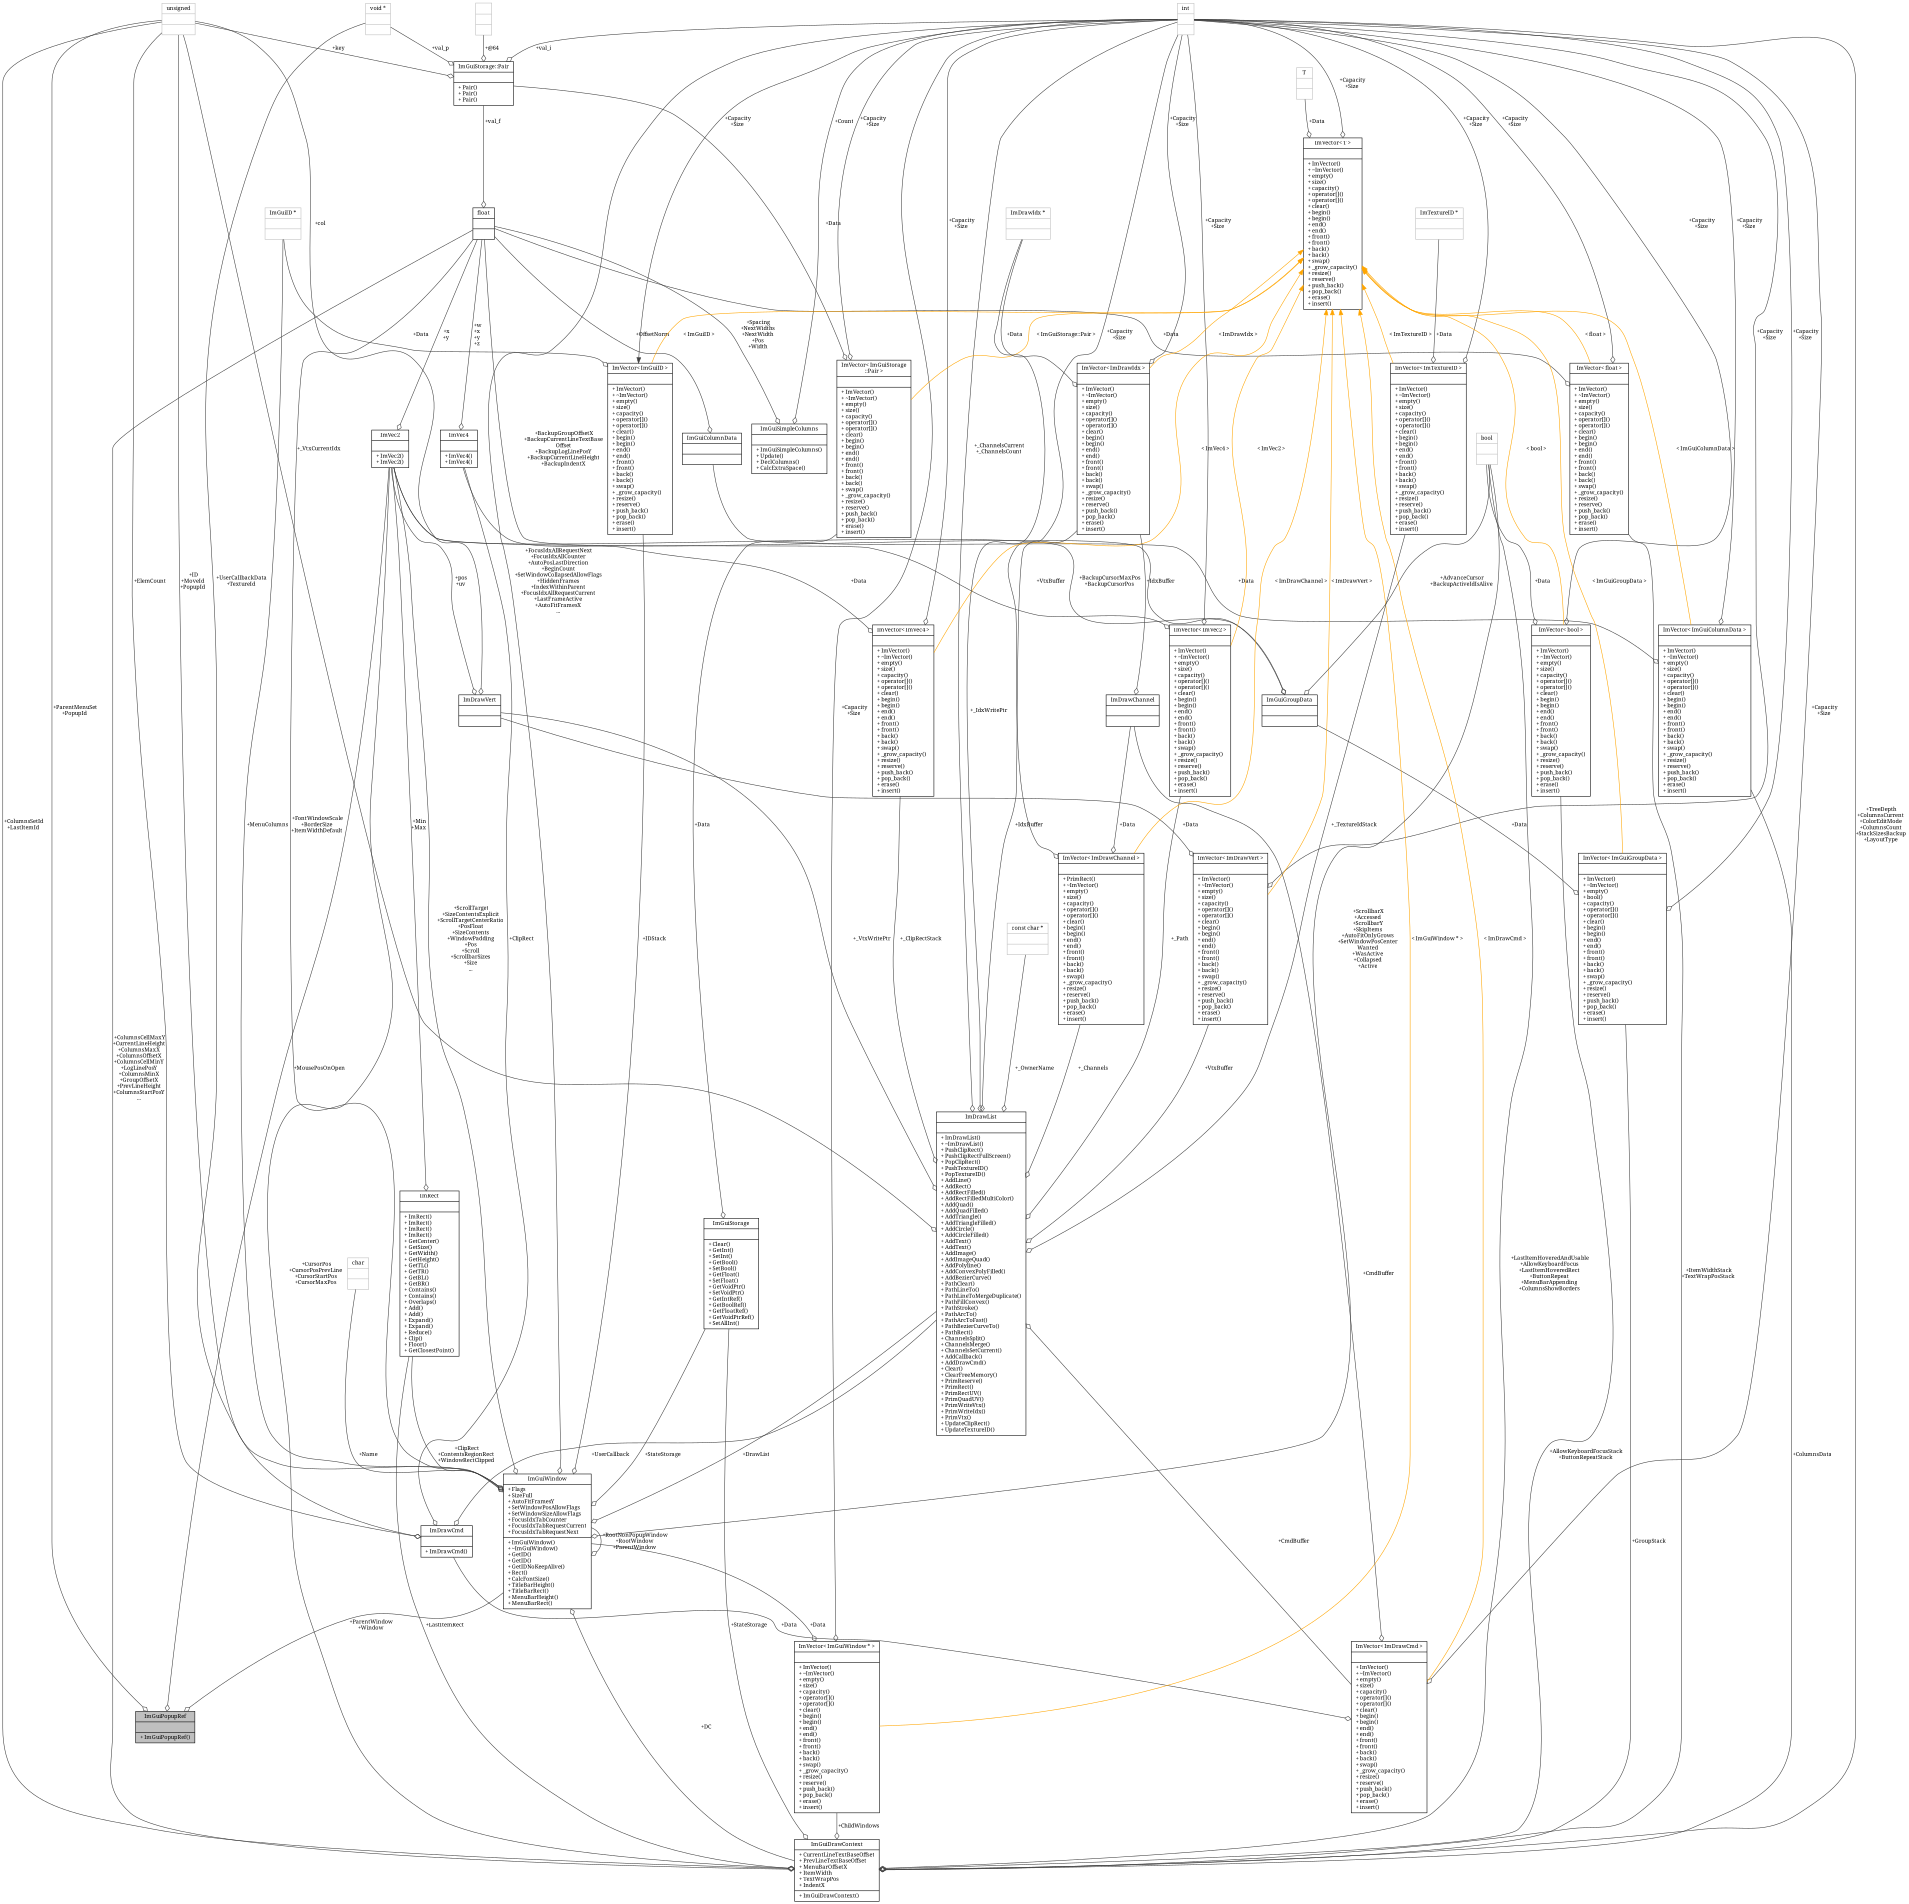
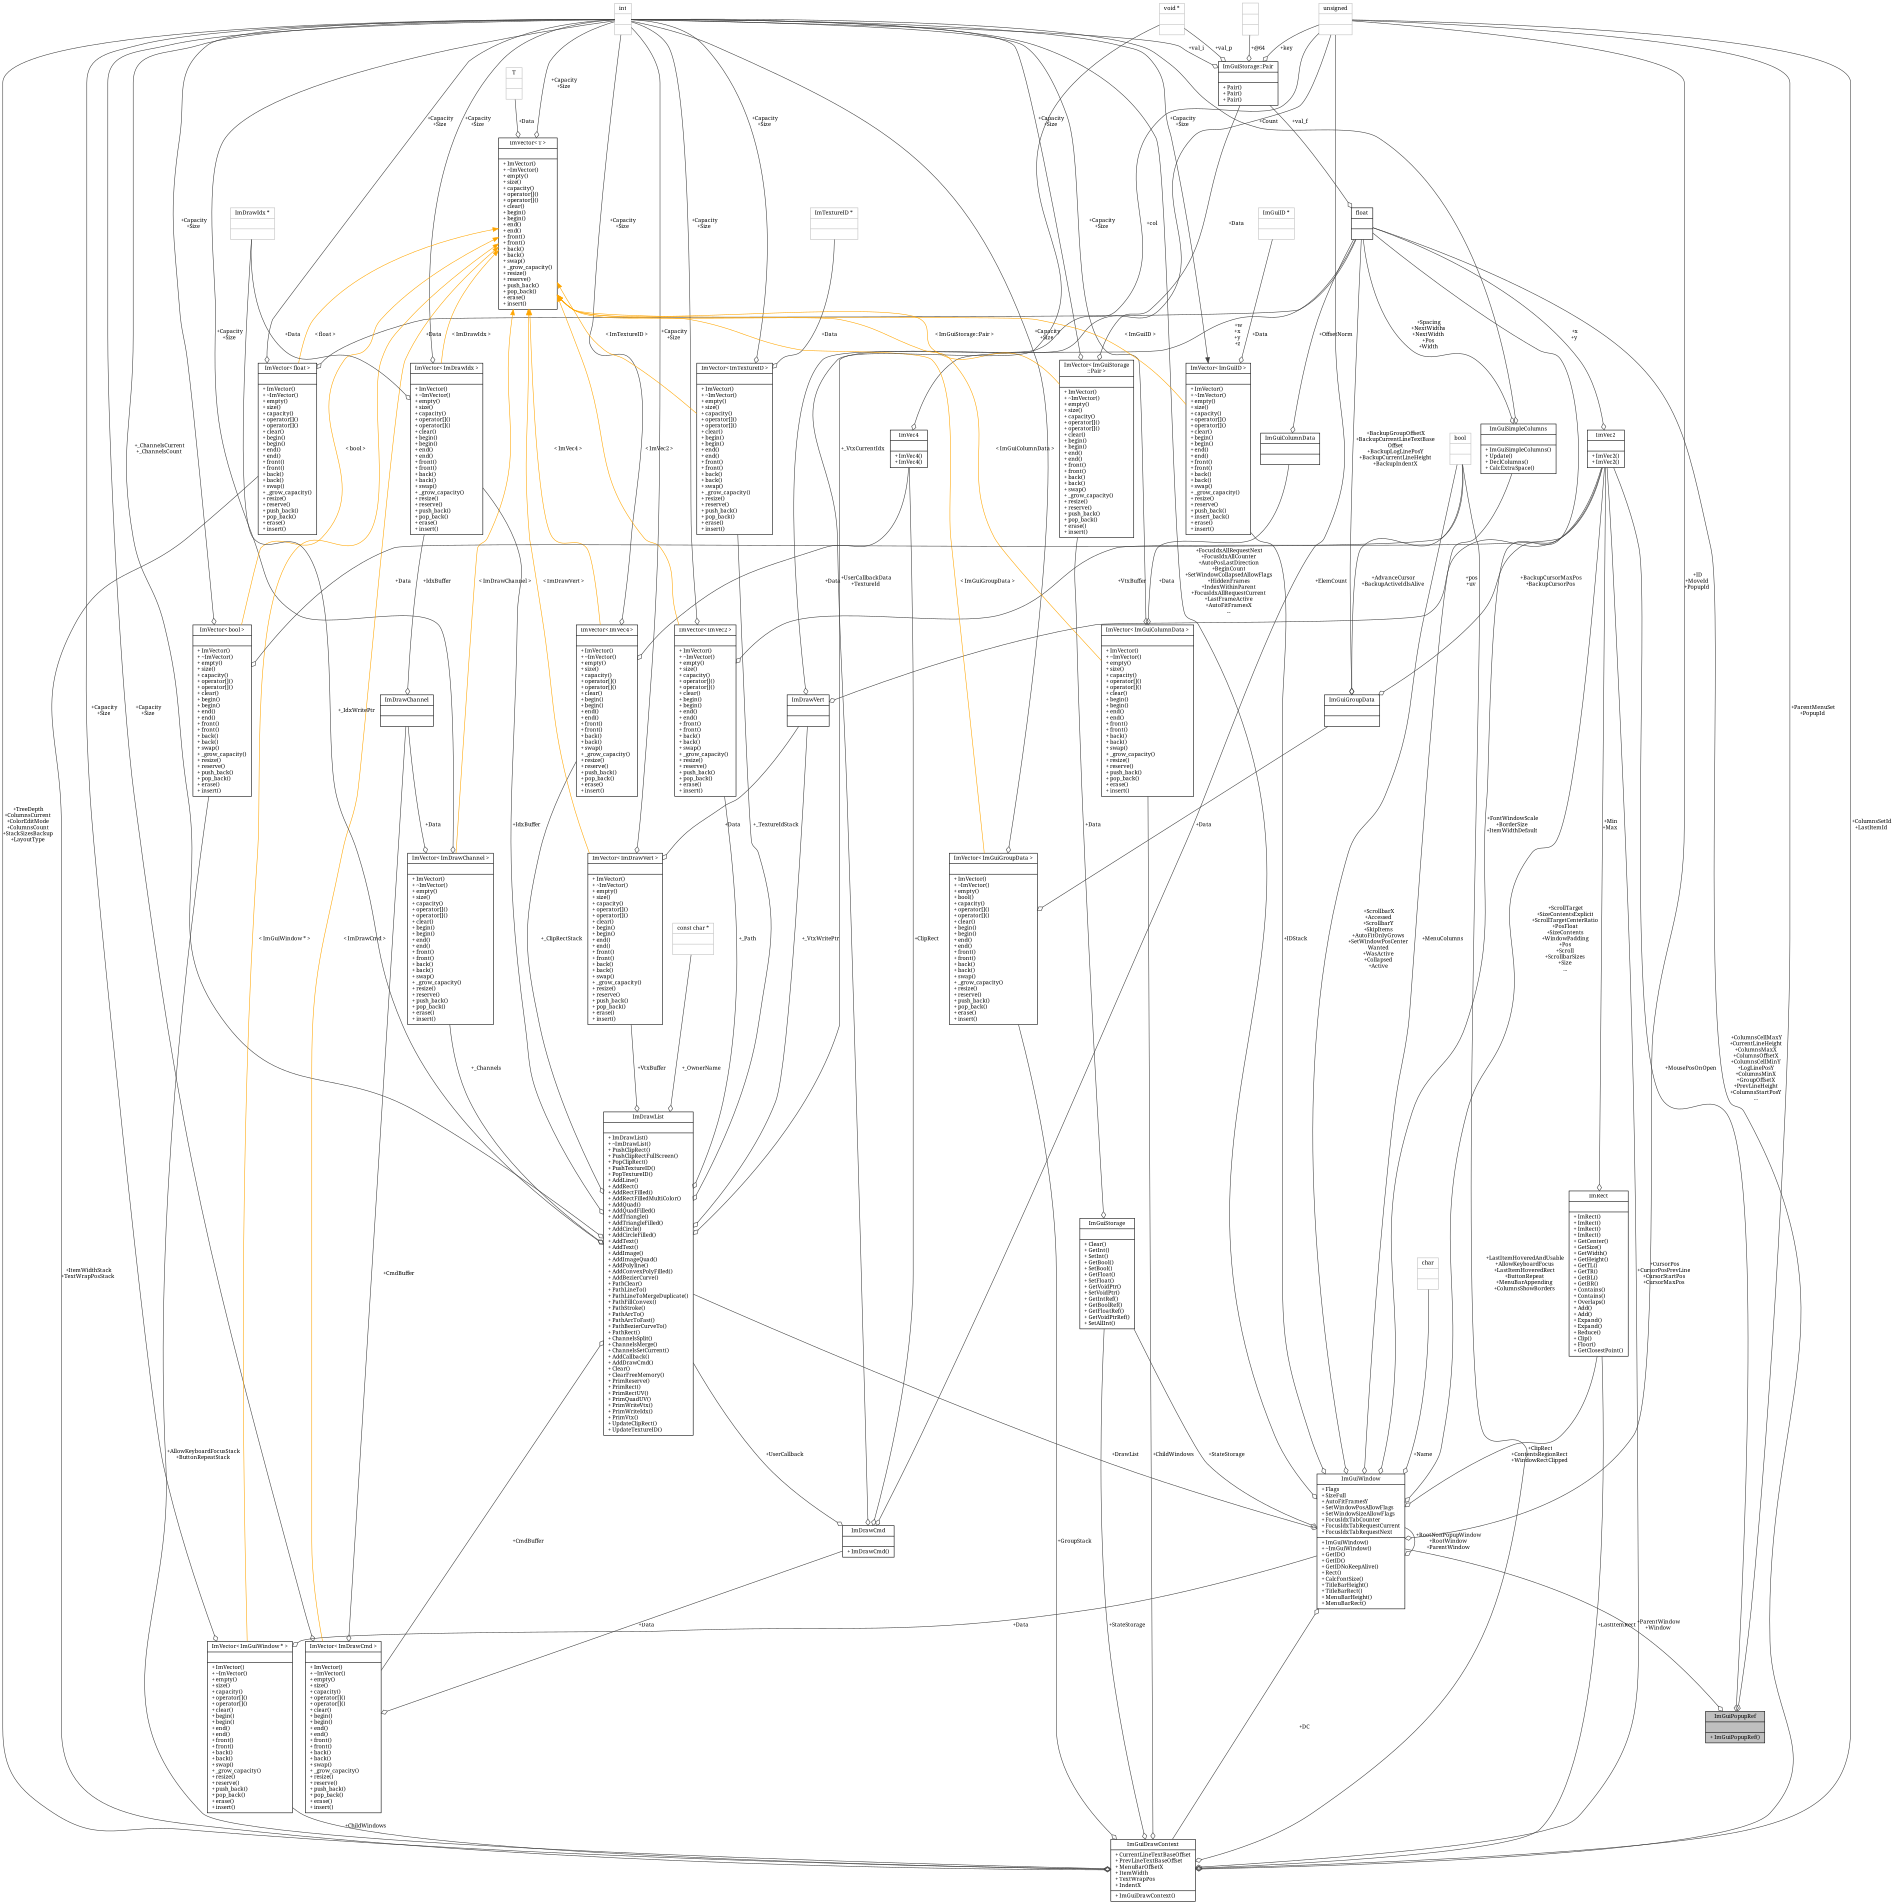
(629, 517) -> (1210, 517)
(1079, 879) -> (429, 879)
(242, 957) -> (1414, 958)
(1812, 1455) -> (1173, 1455)
